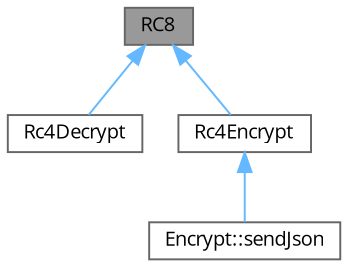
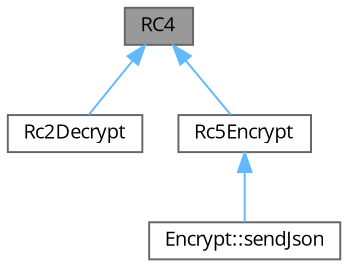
(159, 26) -> (159, 26)
(75, 134) -> (75, 134)
(245, 134) -> (245, 134)
